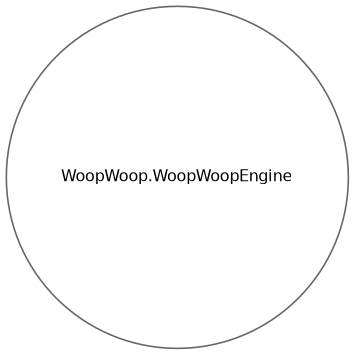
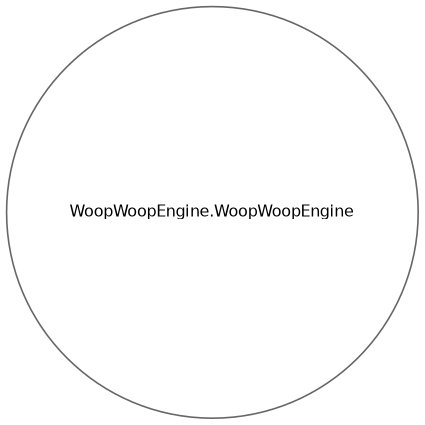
(177, 177) -> (212, 212)
